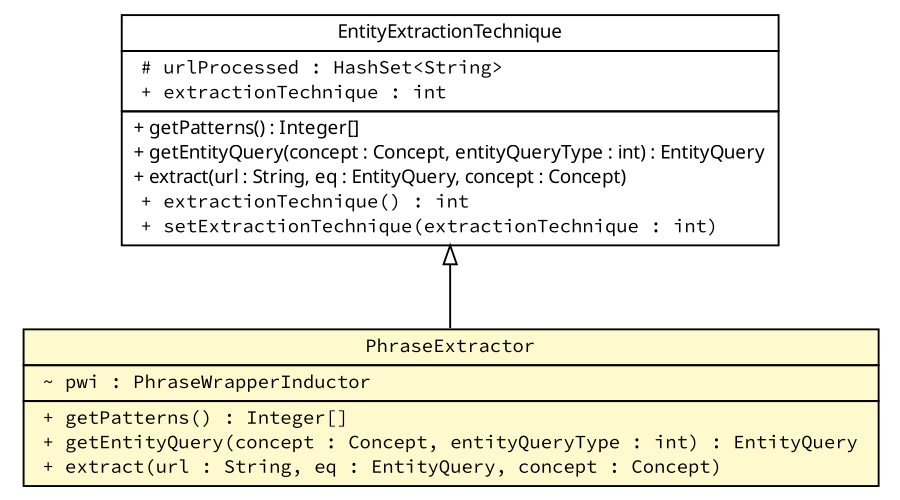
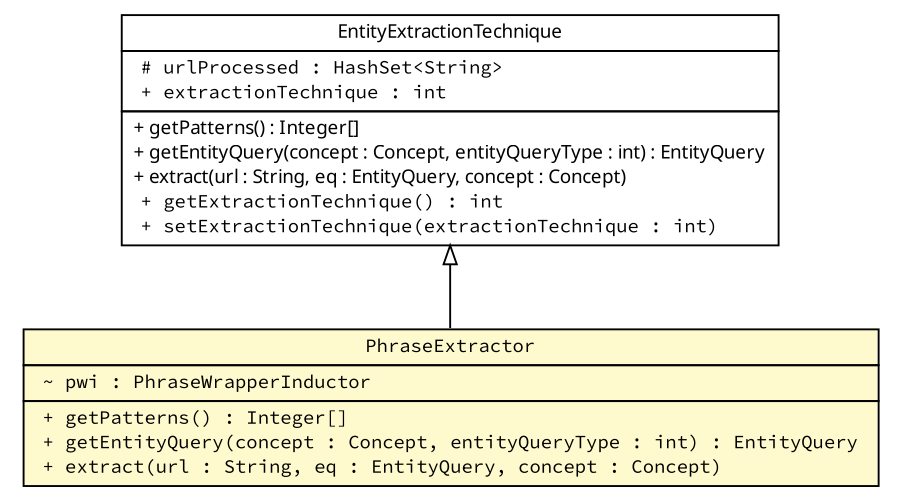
(306, 202) -> (323, 202)
